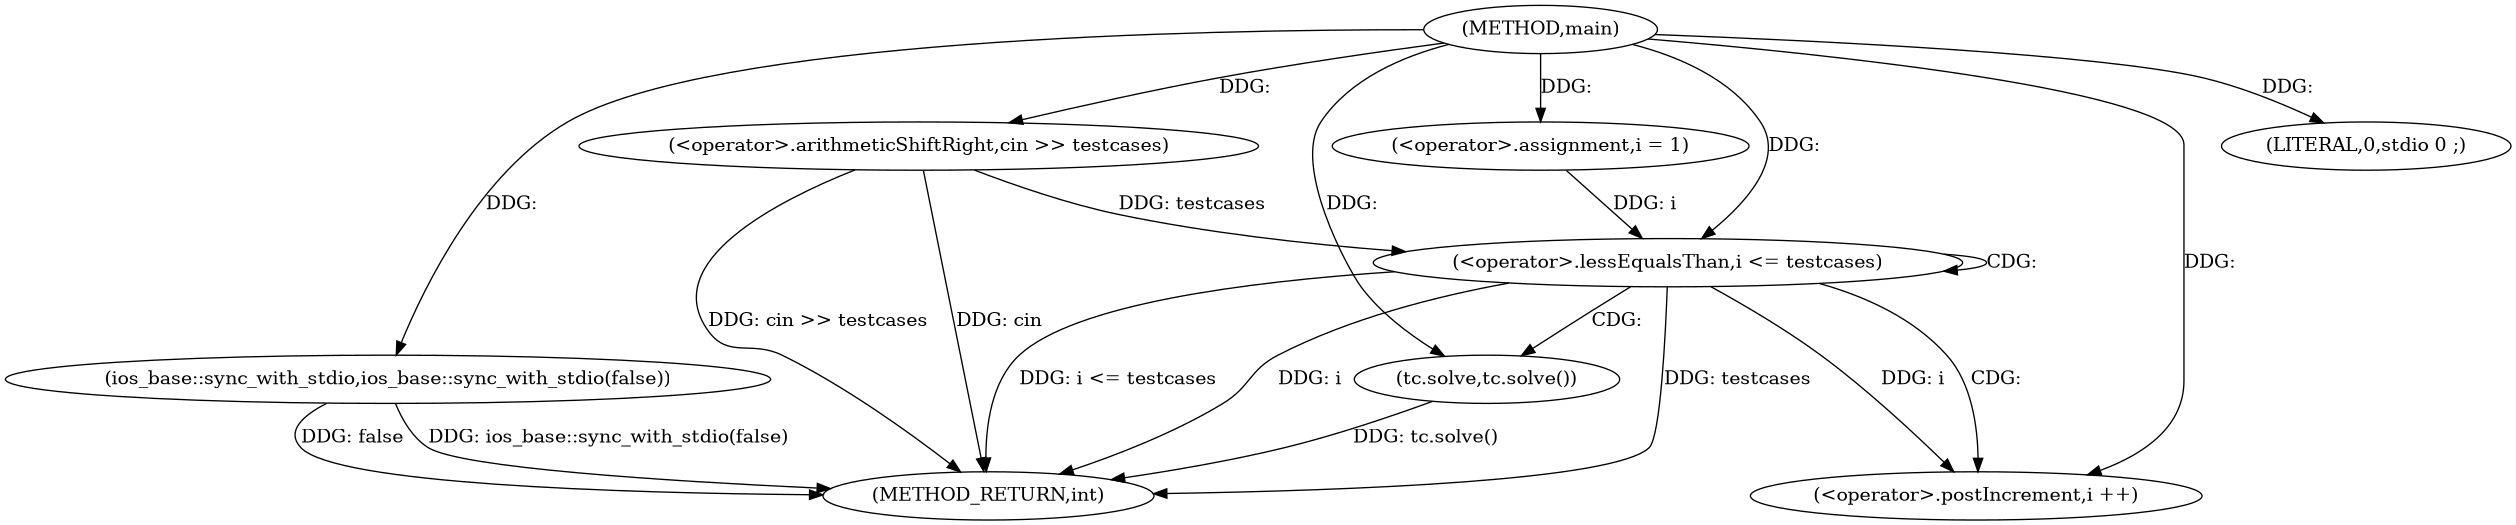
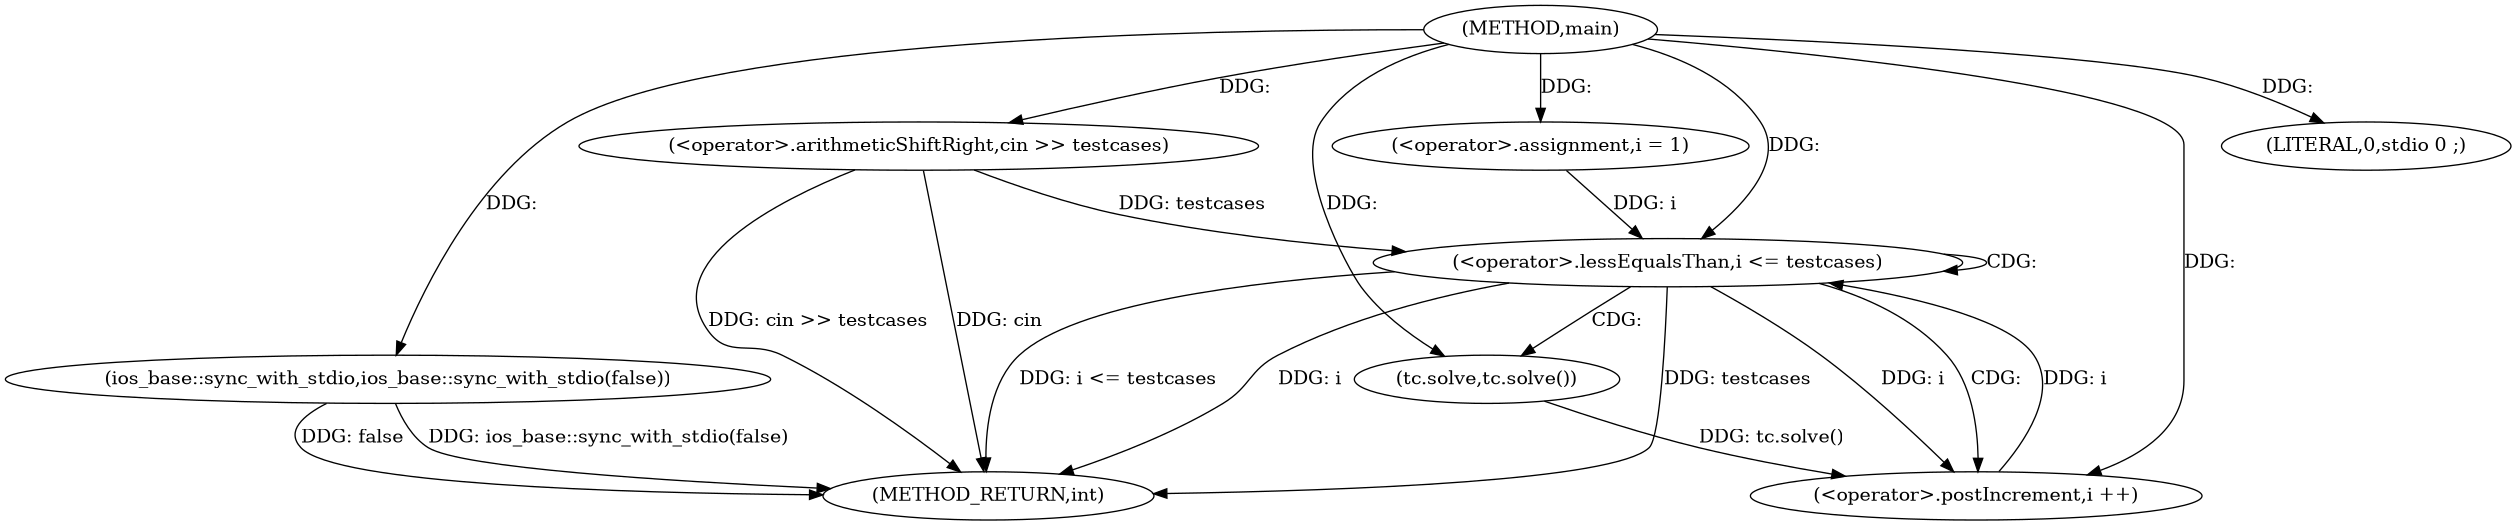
none -> (2004, 331)
(1281, 449) -> (1686, 445)
